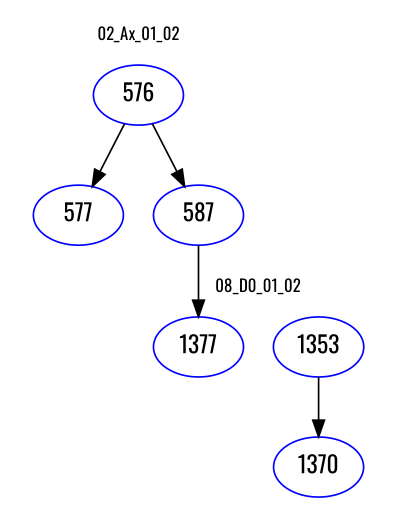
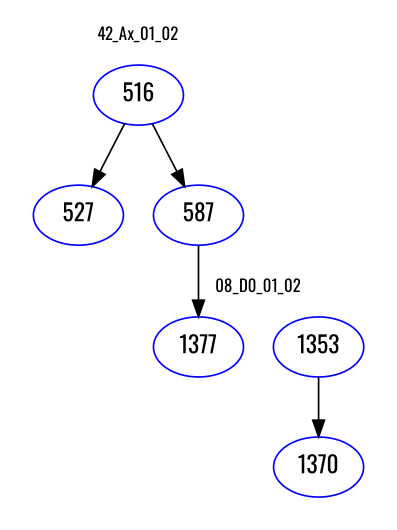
(138, 36) -> (138, 36)
(138, 95) -> (138, 95)
(78, 215) -> (78, 215)
